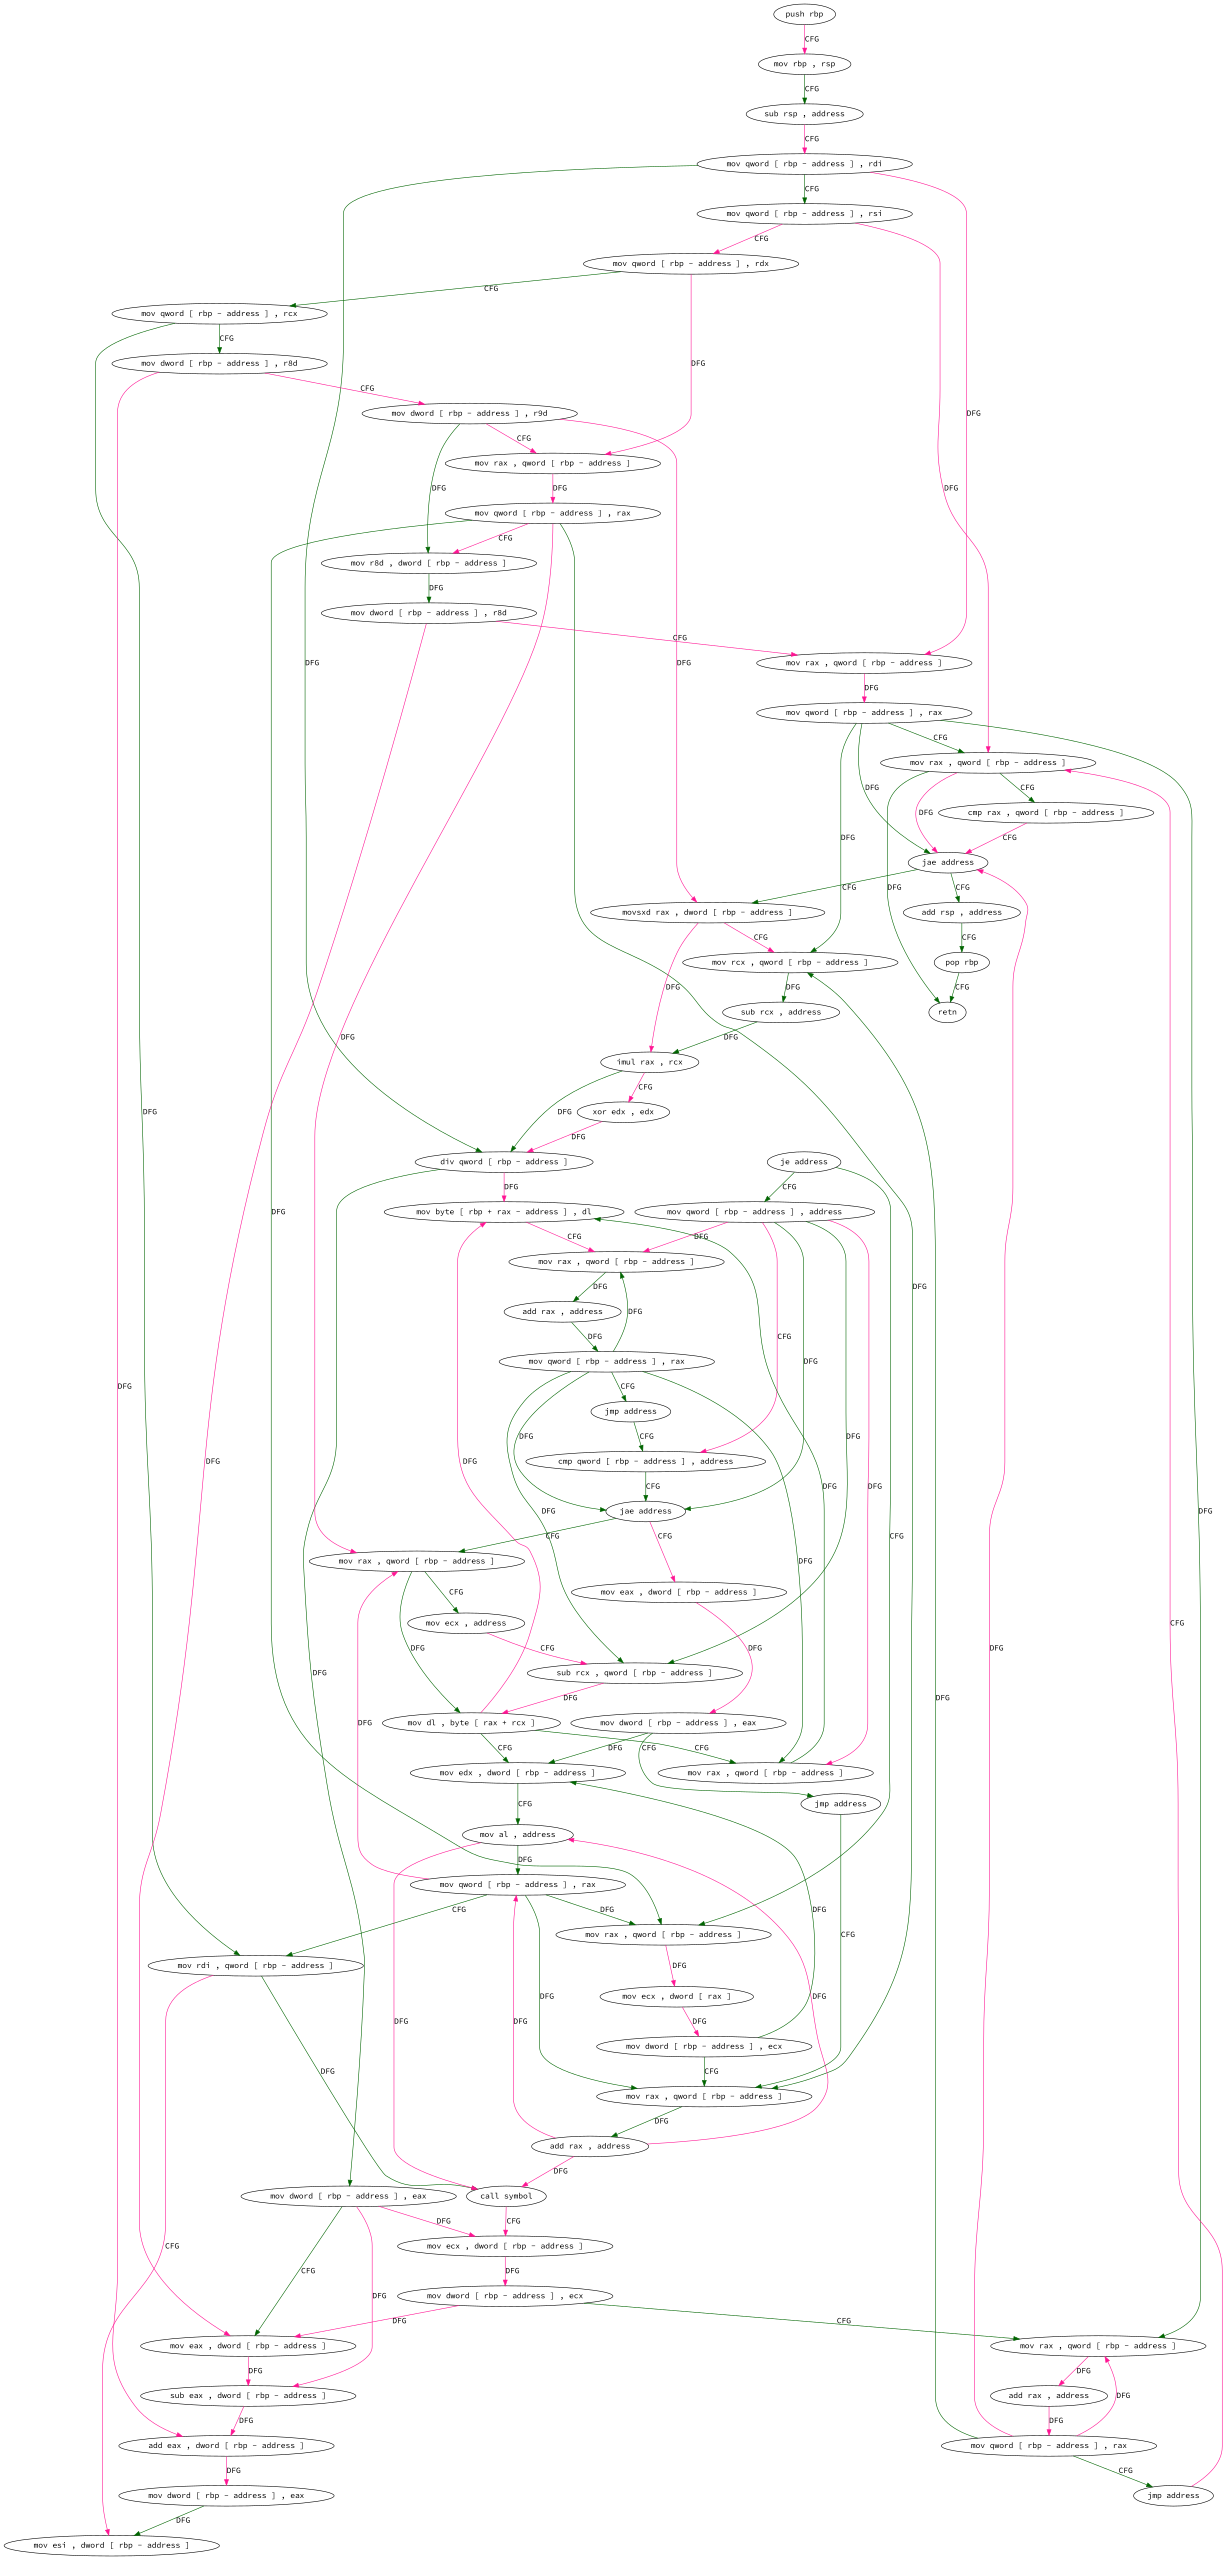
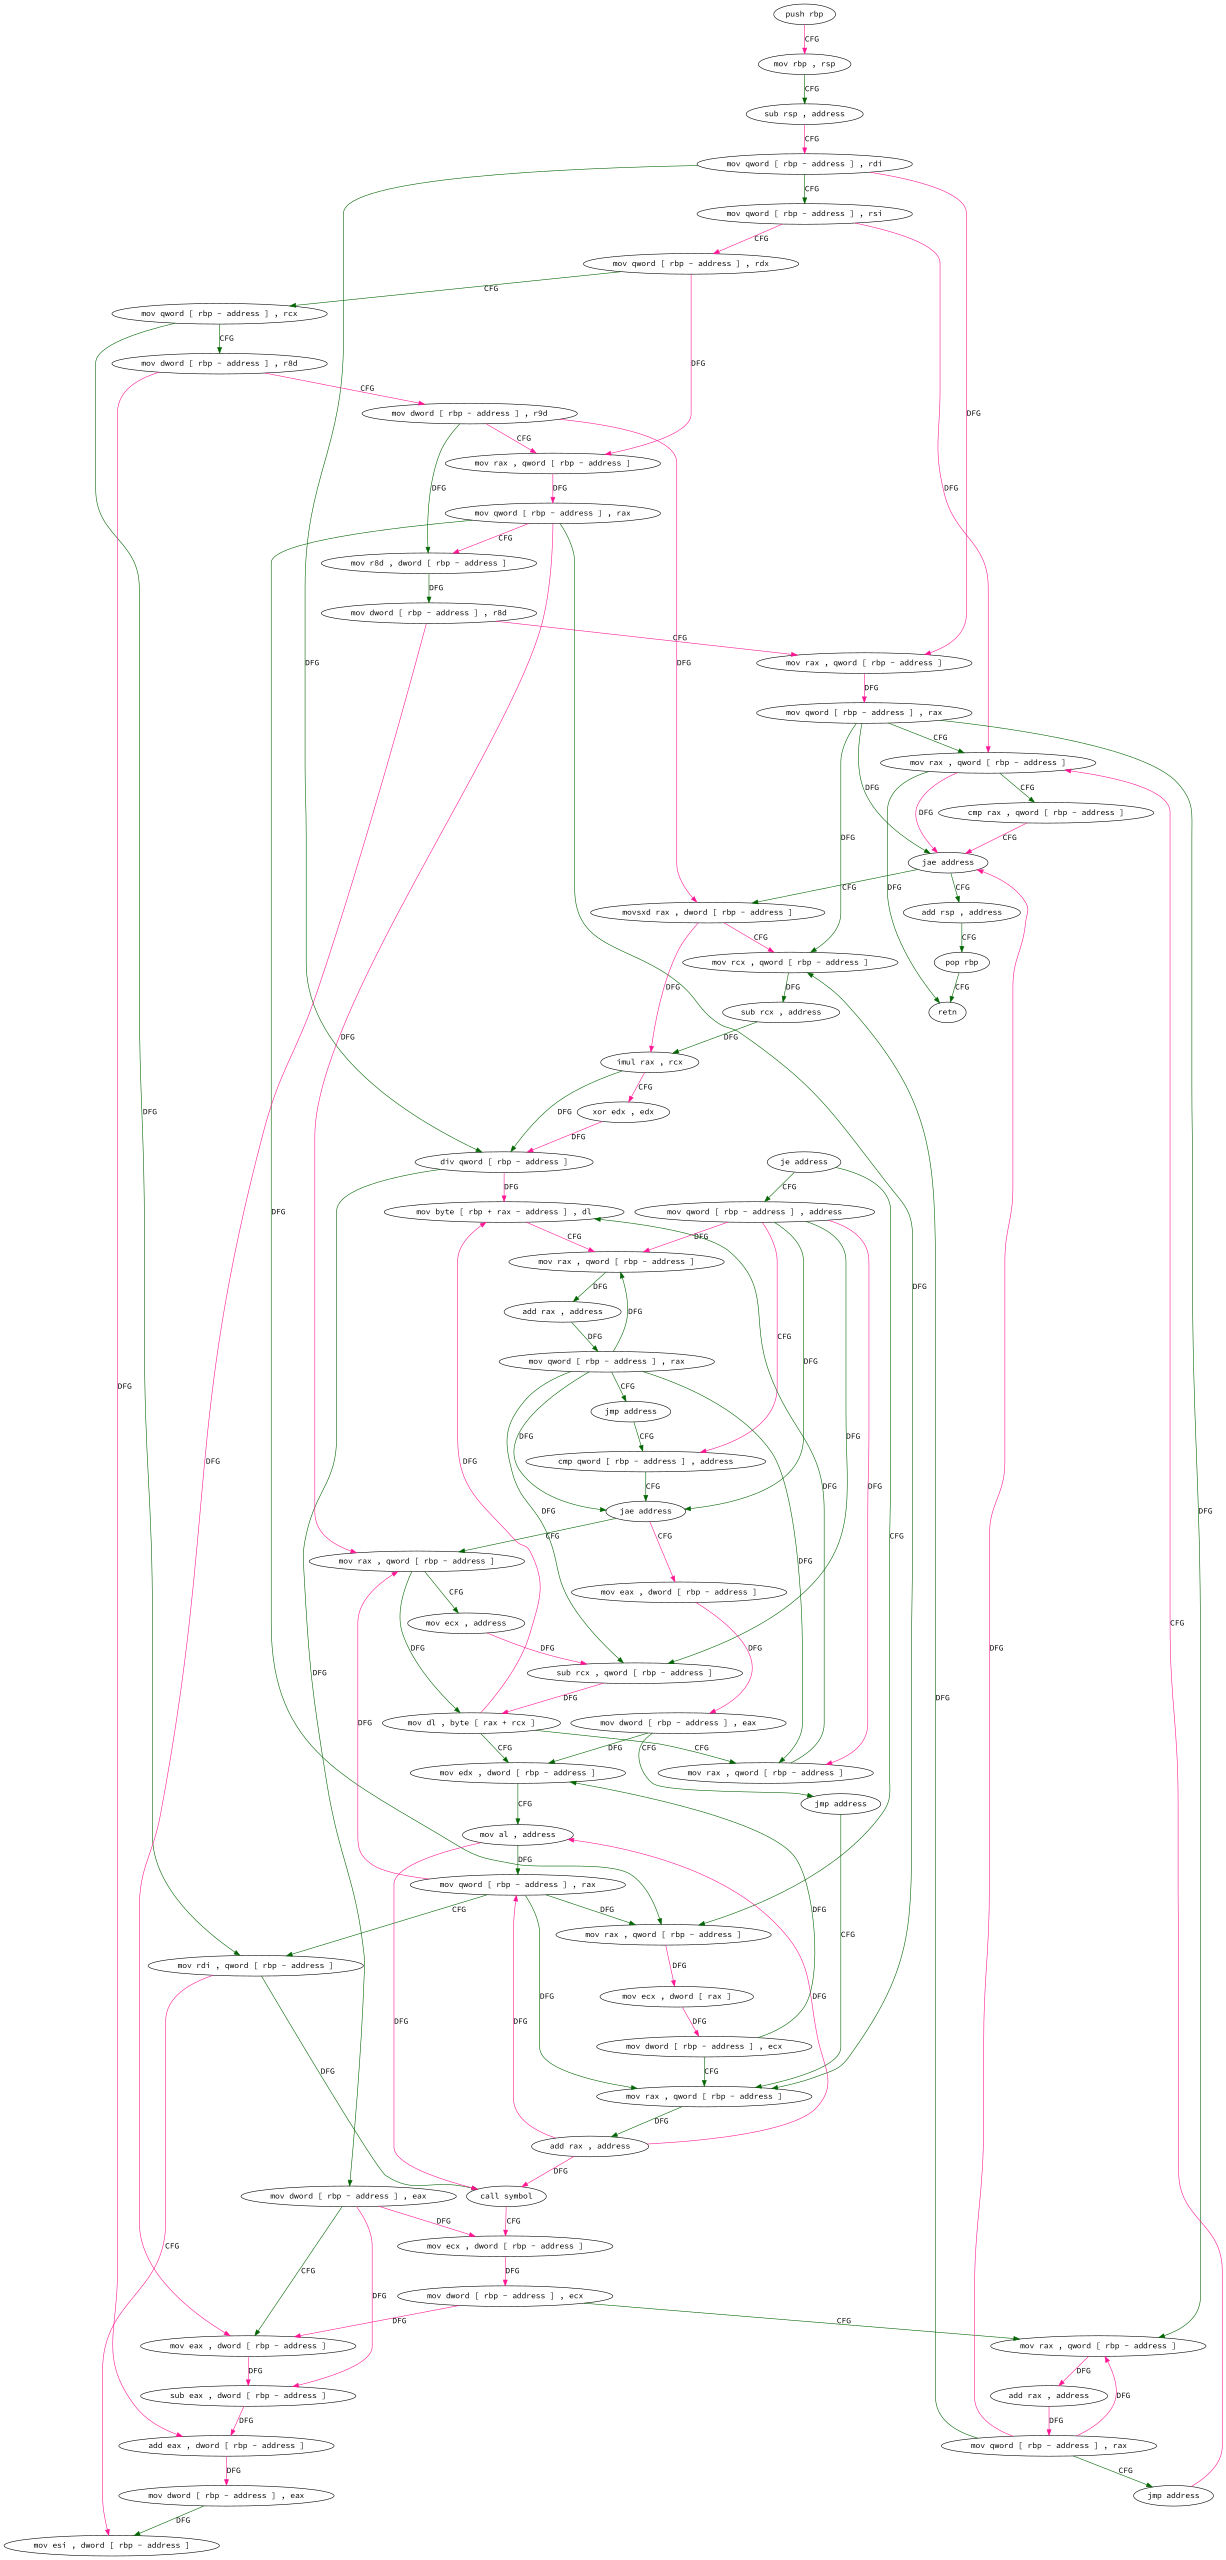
(547, 1648) -> (547, 1648)
